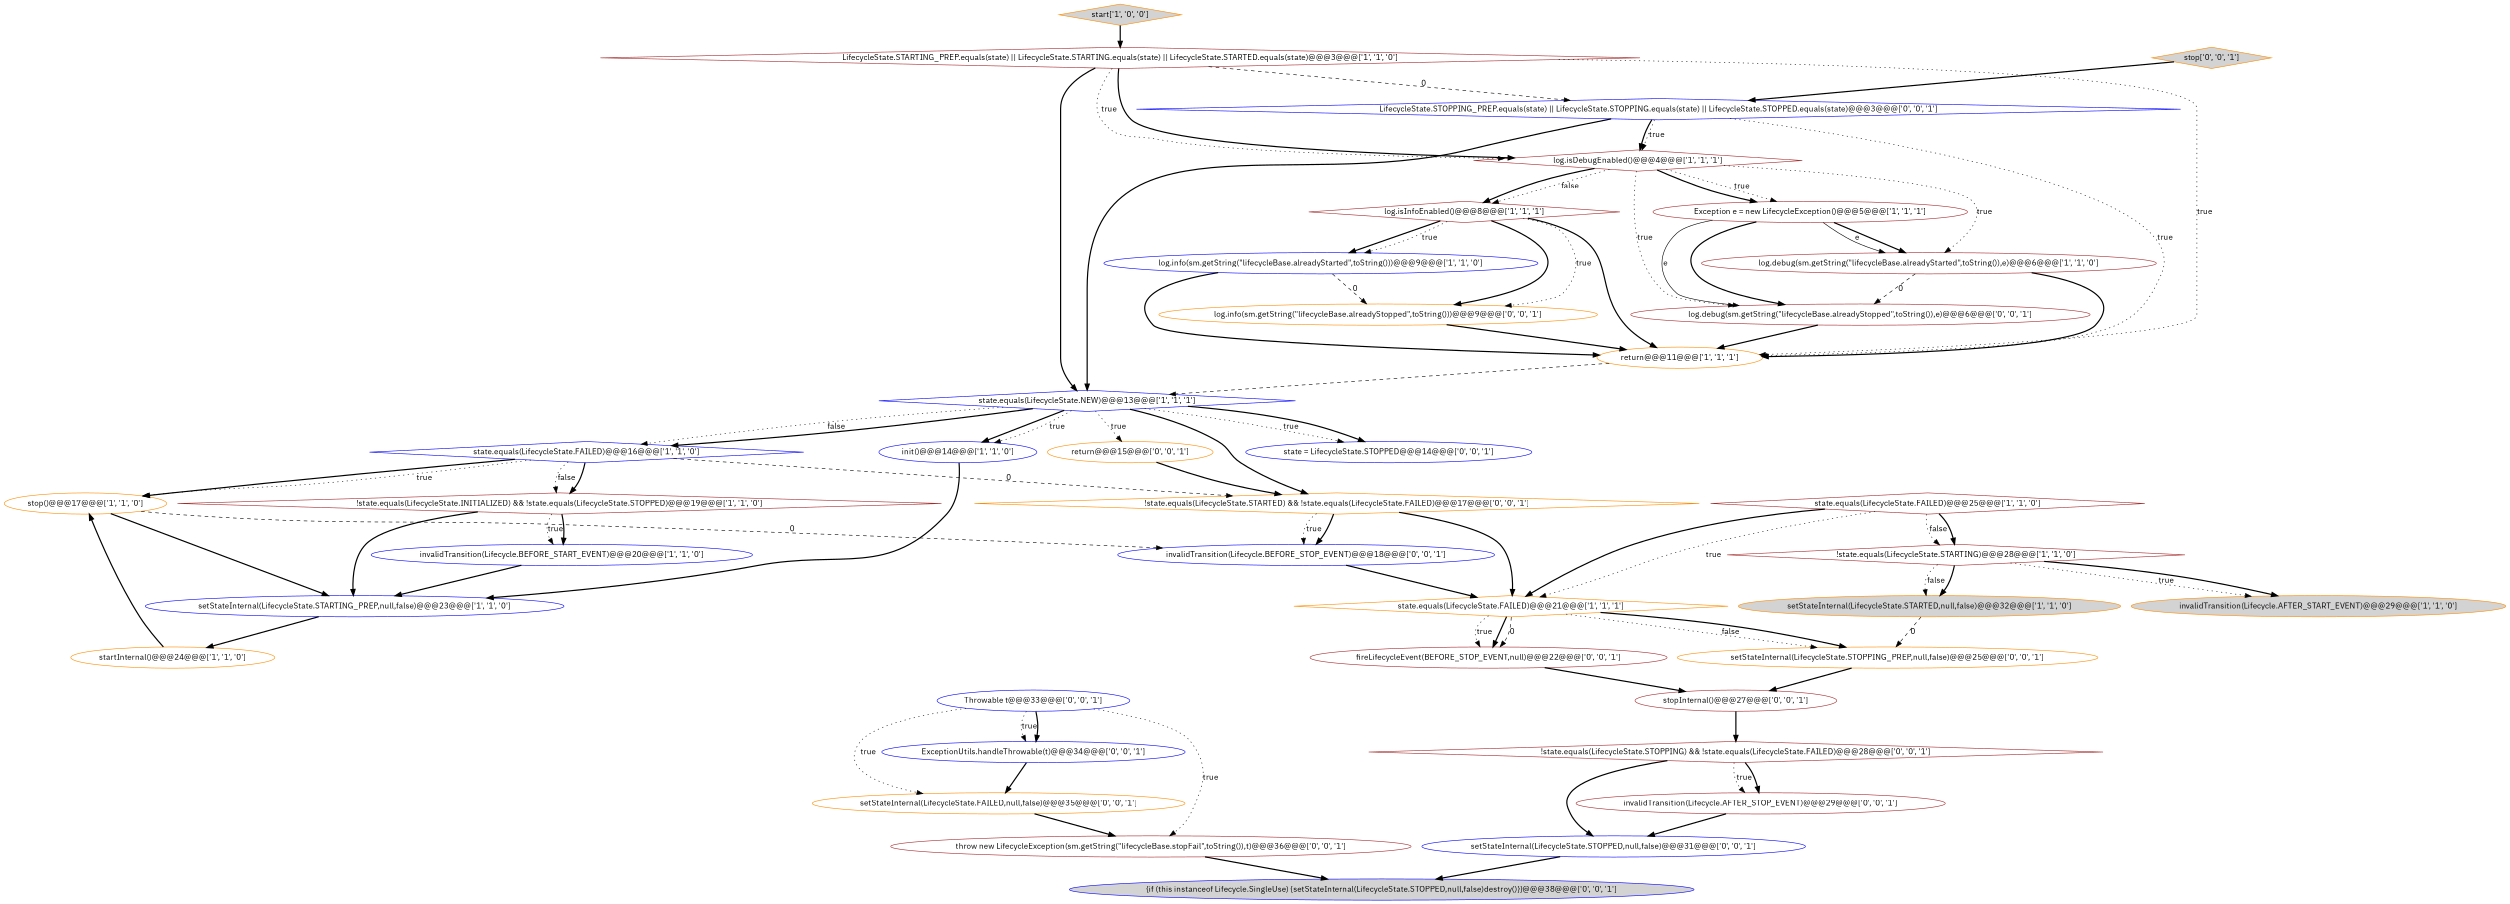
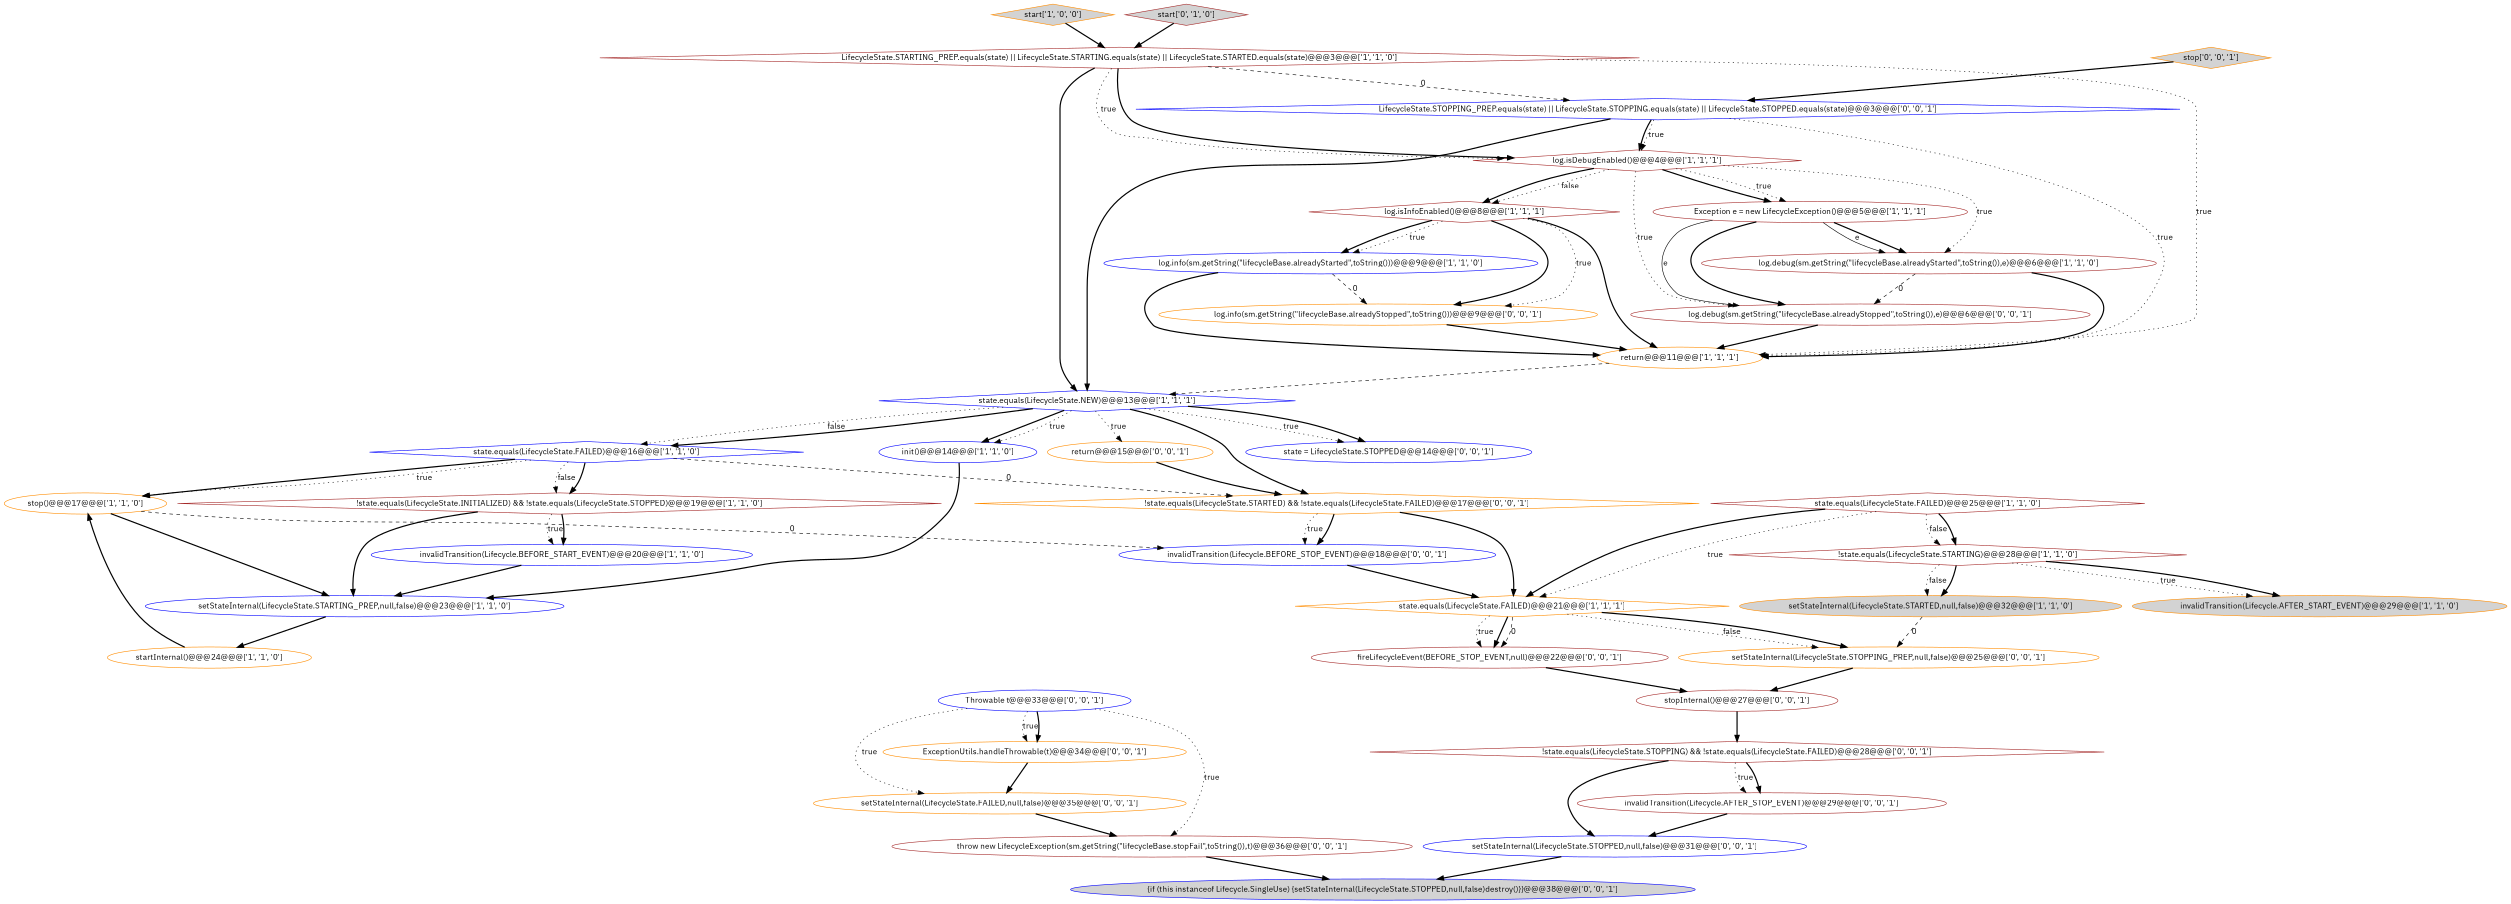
none -> (1186, 15)
(1033, 752) -> (1035, 752)
